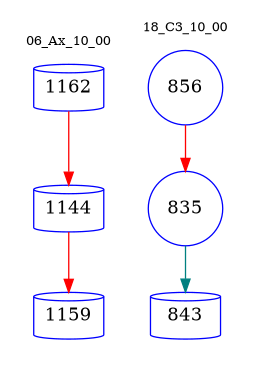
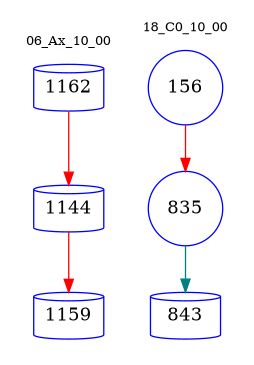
(186, 28) -> (186, 28)
(186, 88) -> (186, 88)
